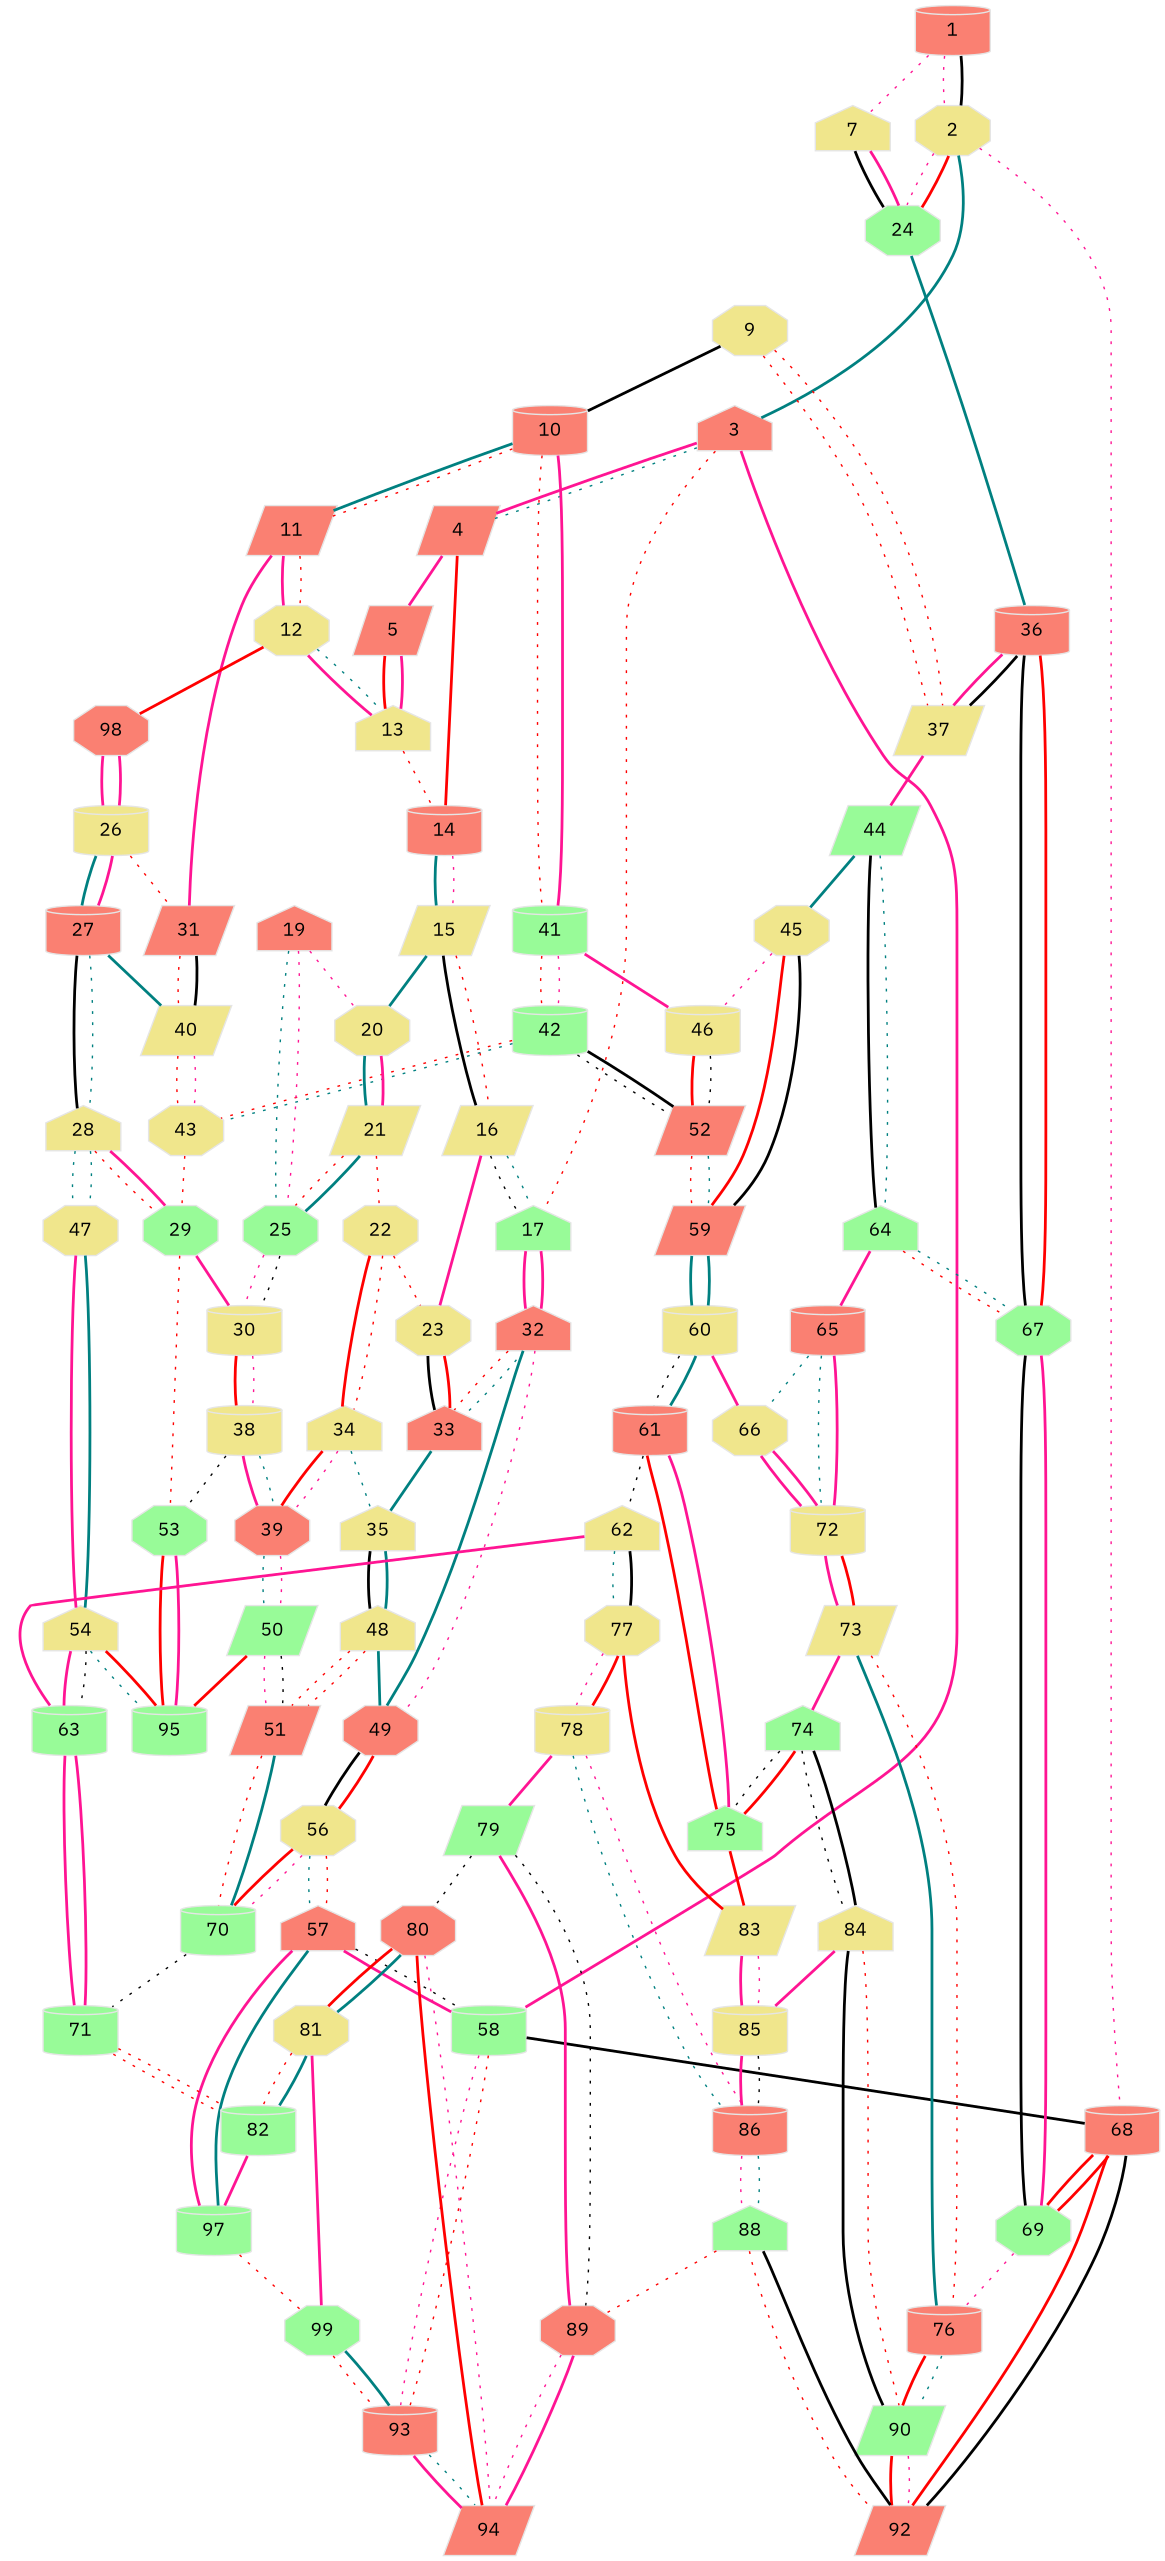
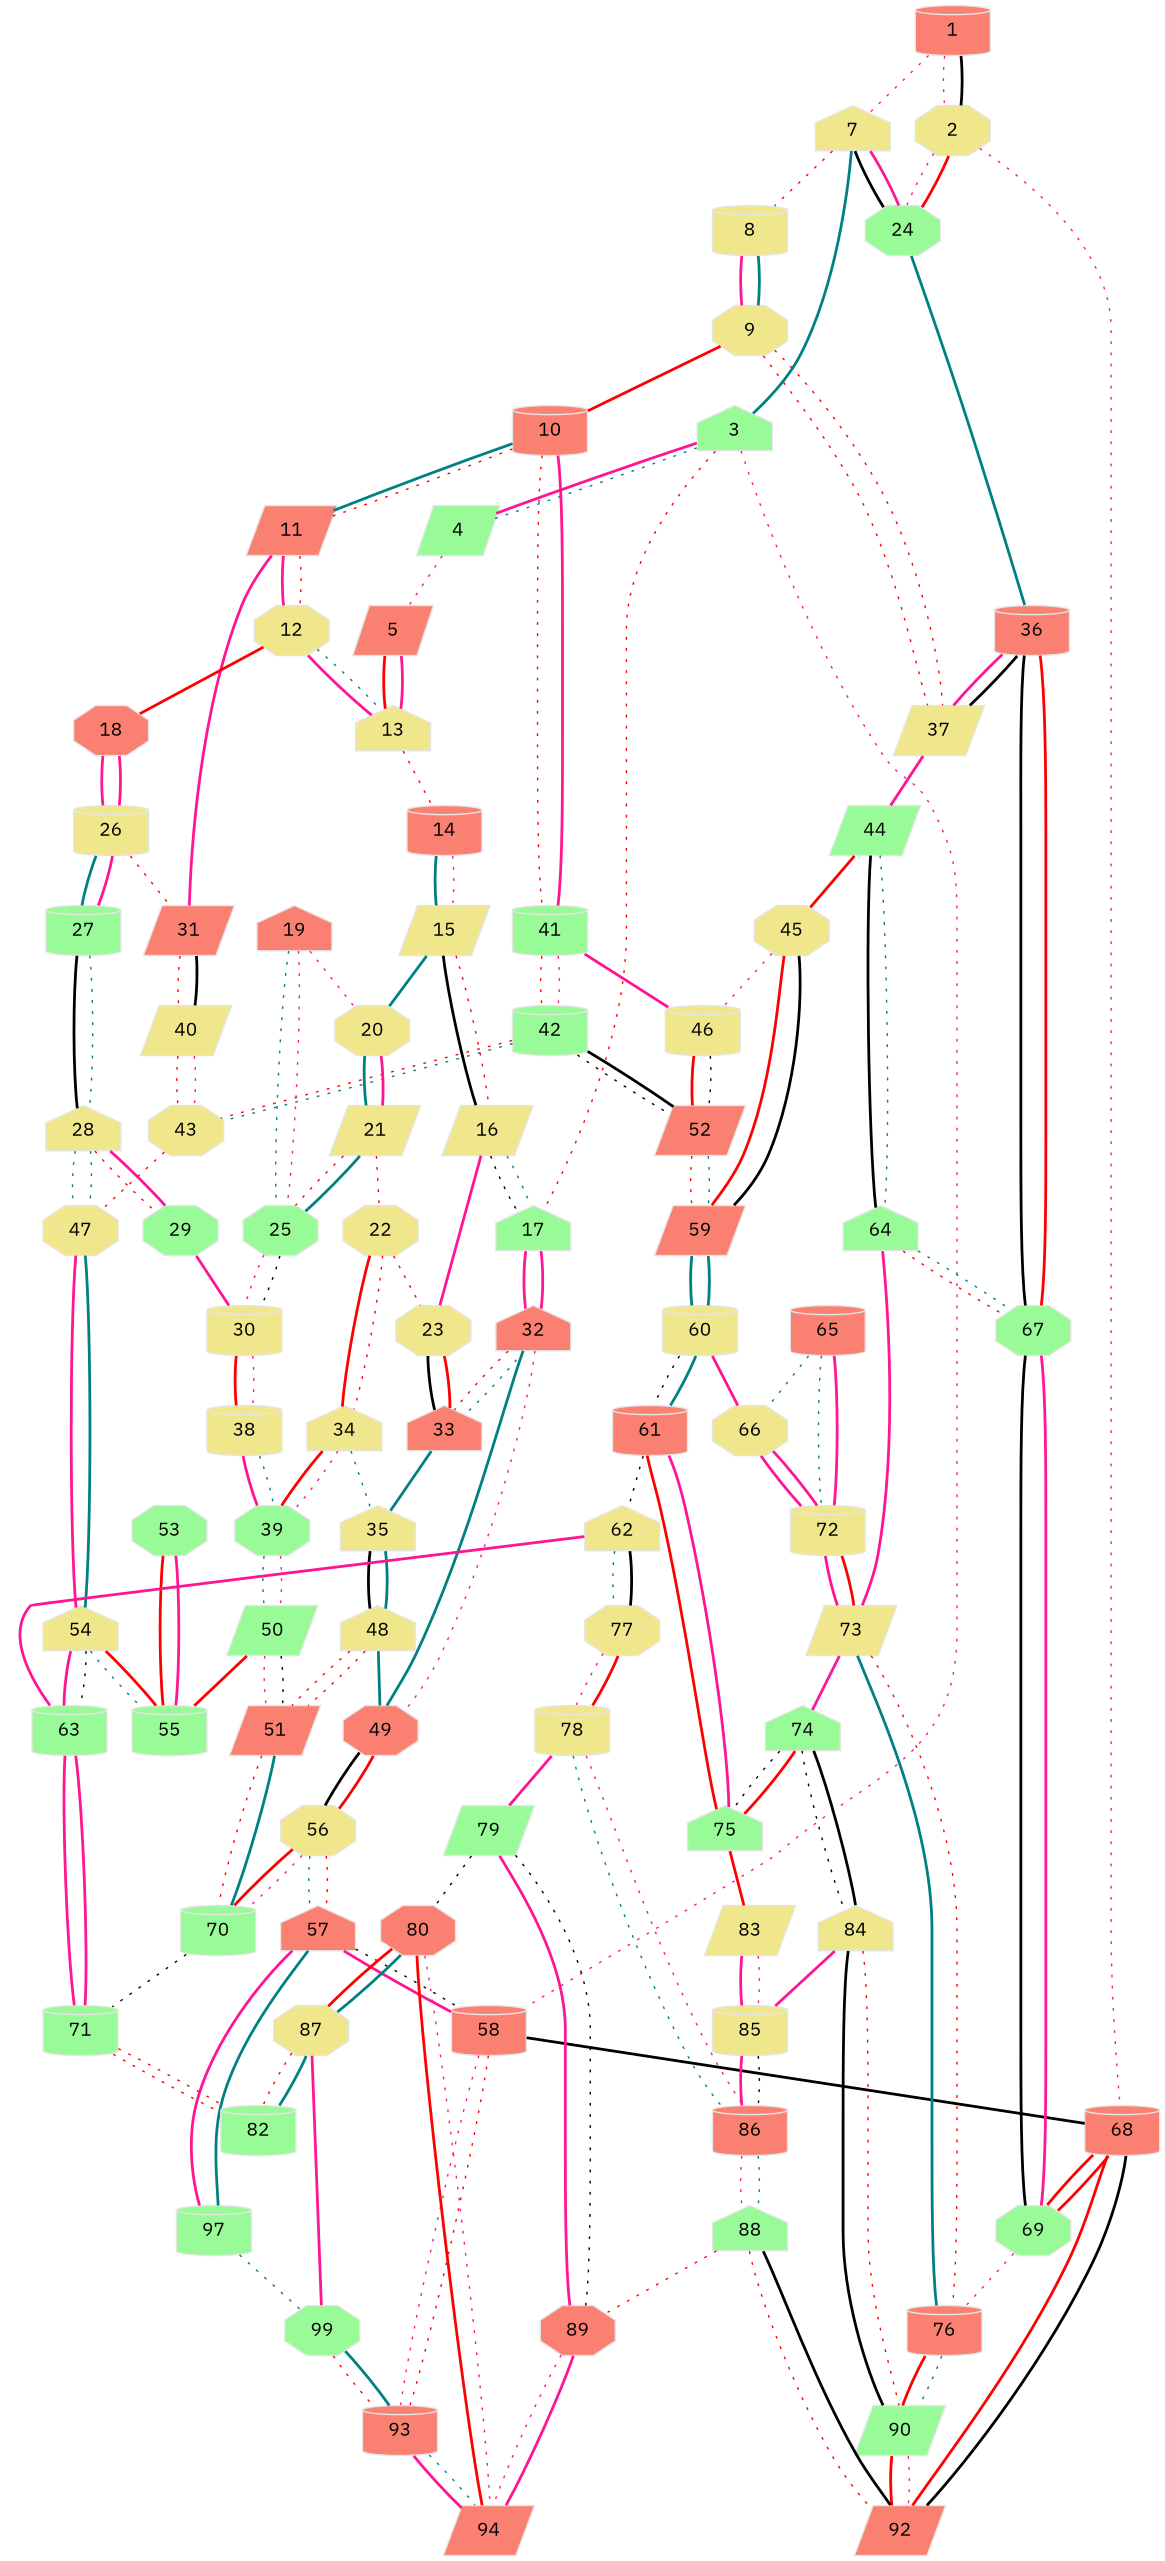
none -> (750, 231)
(908, 318) -> (825, 292)
(654, 379) -> (654, 379)
(735, 431) -> (735, 431)
(458, 531) -> (458, 531)
(426, 581) -> (426, 581)
(451, 681) -> none
(111, 731) -> (111, 731)
(832, 882) -> (832, 882)
(83, 931) -> (83, 931)
(135, 980) -> none
(183, 1181) -> (144, 1171)
(855, 1278) -> (889, 1430)
(957, 1311) -> (957, 1311)
(175, 1381) -> none
(207, 1481) -> none
(272, 1531) -> (272, 1531)
(169, 1731) -> (169, 1731)
(649, 1793) -> none
(311, 2031) -> (311, 2031)
(489, 2031) -> (489, 2031)
(236, 2181) -> none
(270, 2282) -> (270, 2282)
